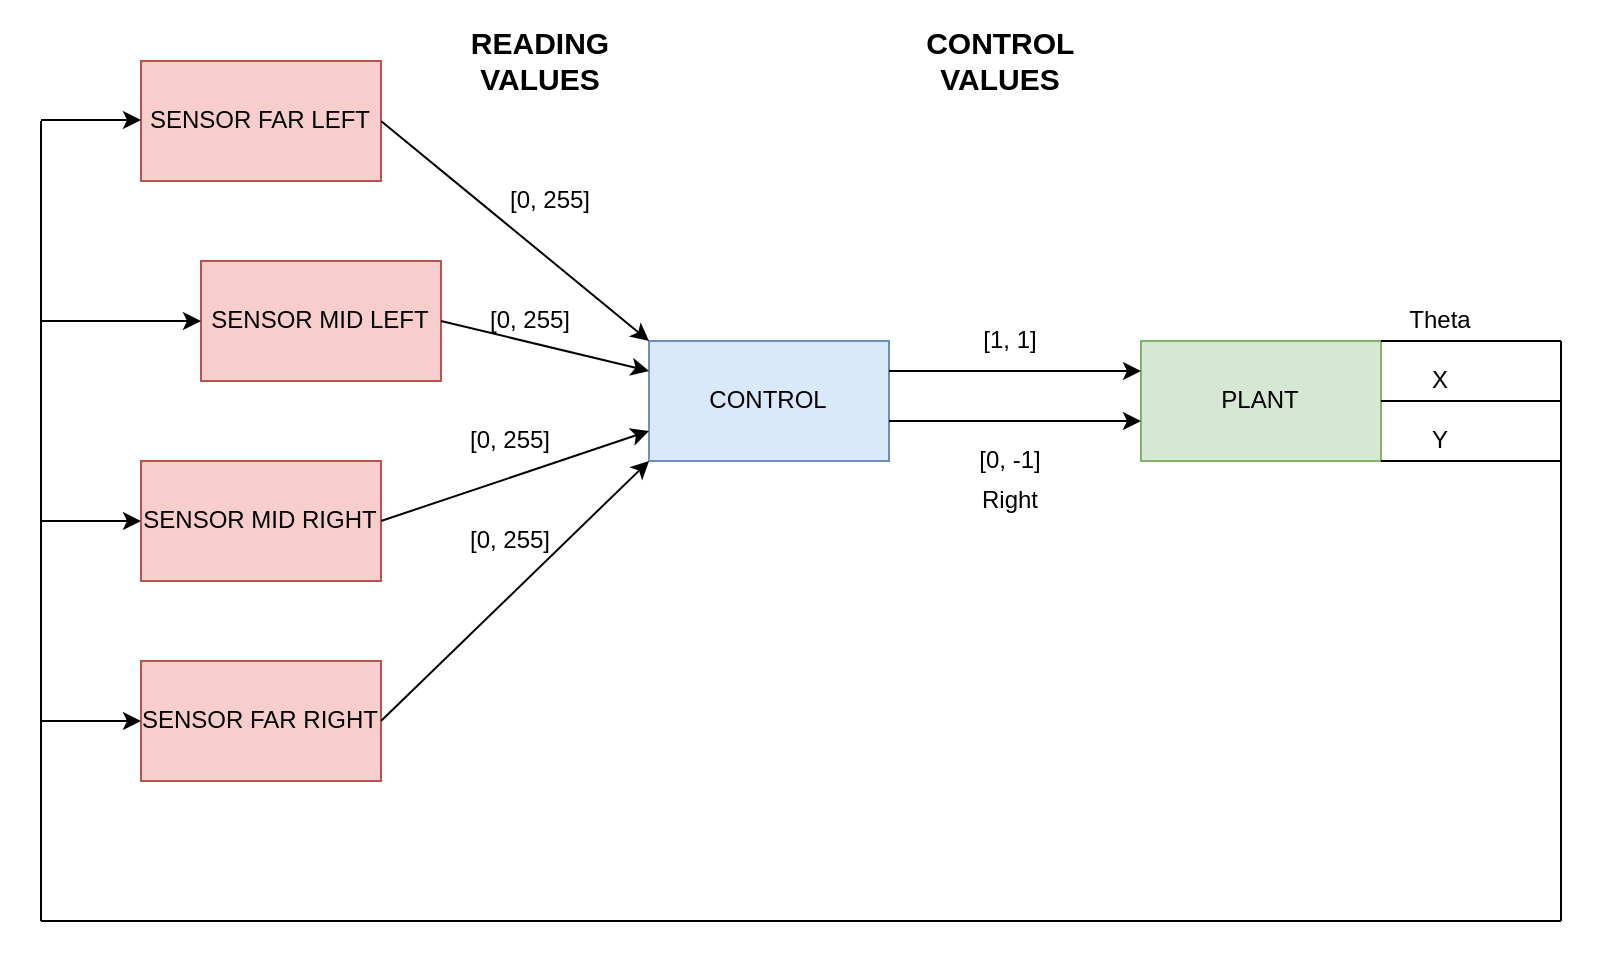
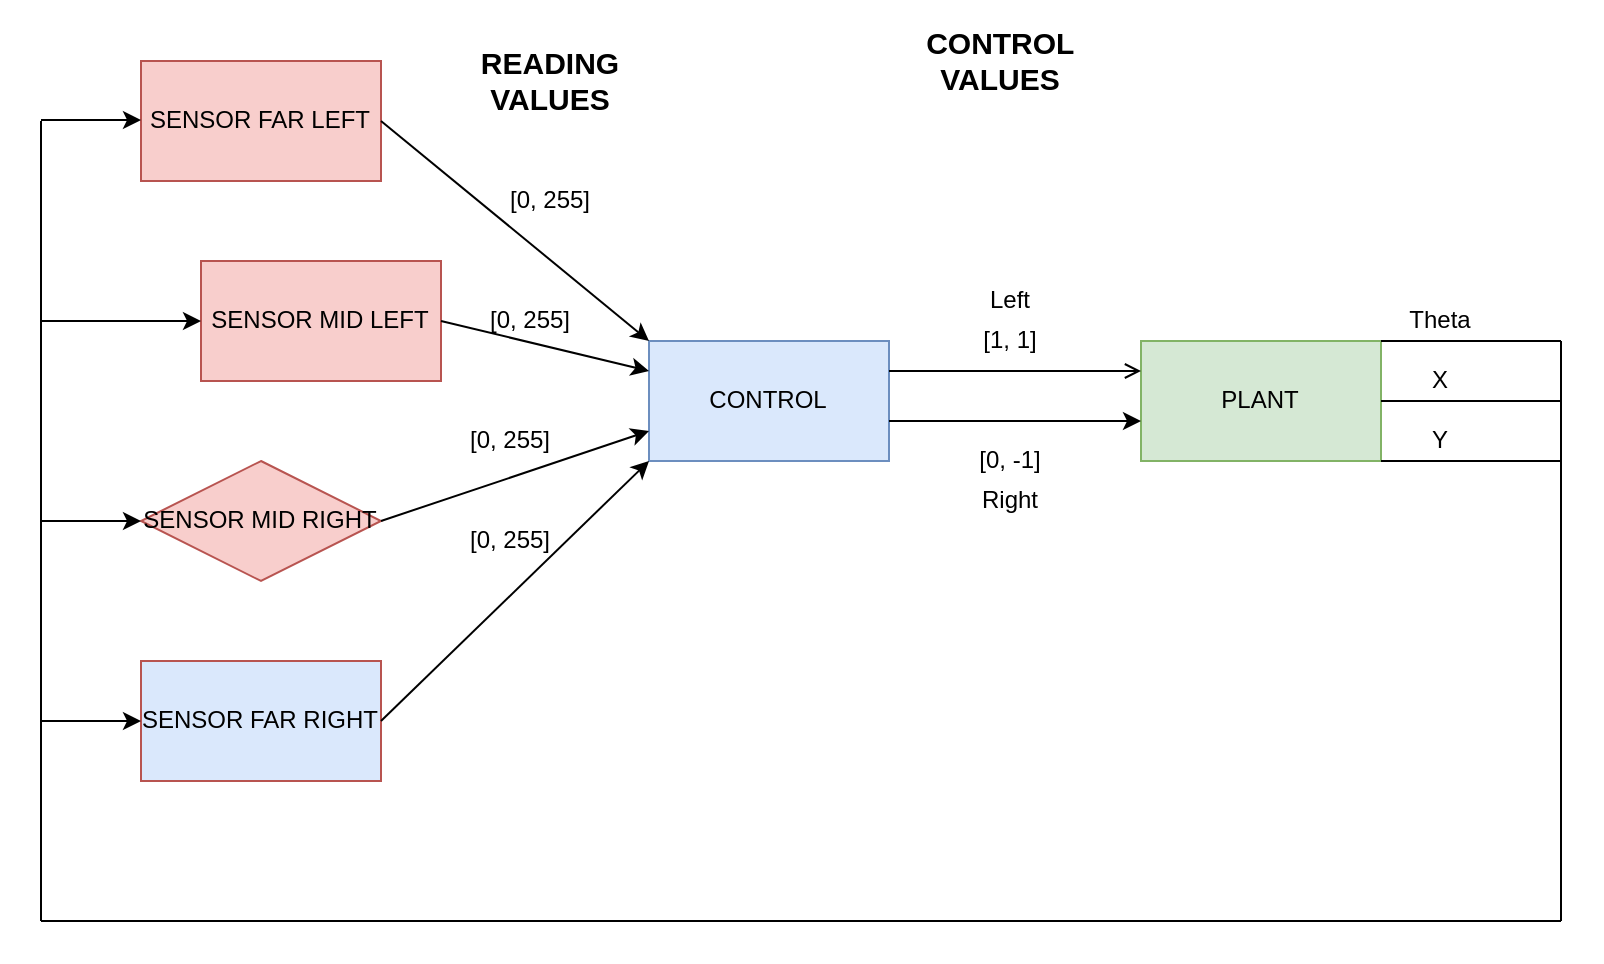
(541, 61) -> (551, 81)
none -> (1011, 301)
(1126, 371) -> (1129, 371)
(261, 521) -> (261, 521)
(261, 721) -> (261, 721)
